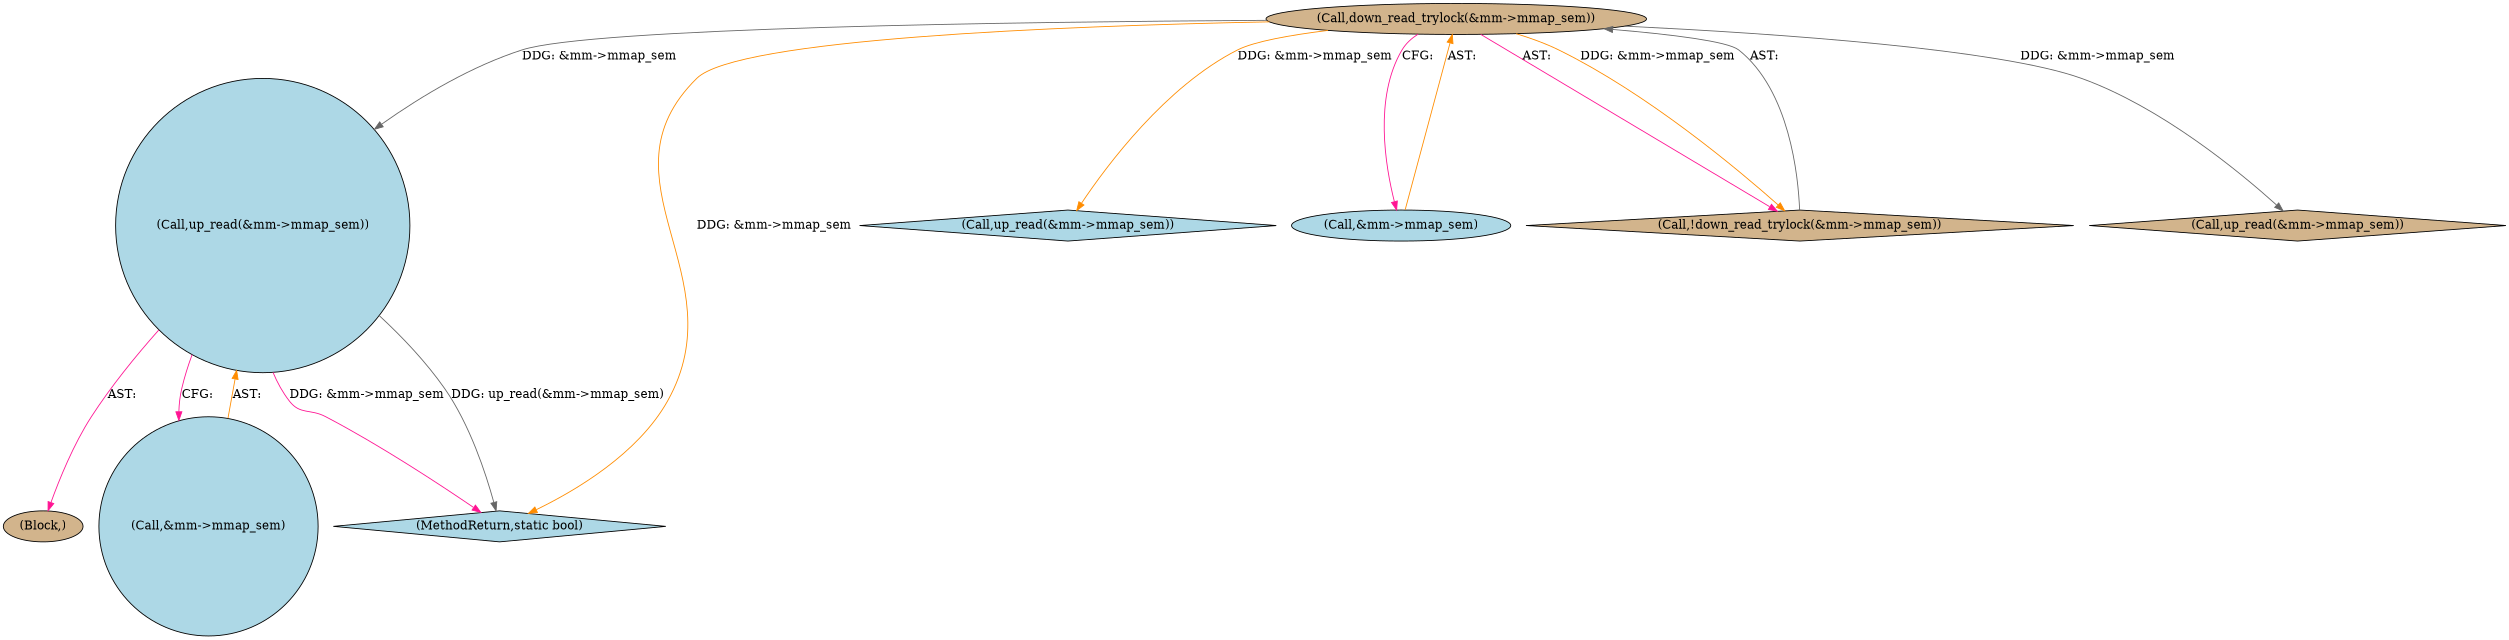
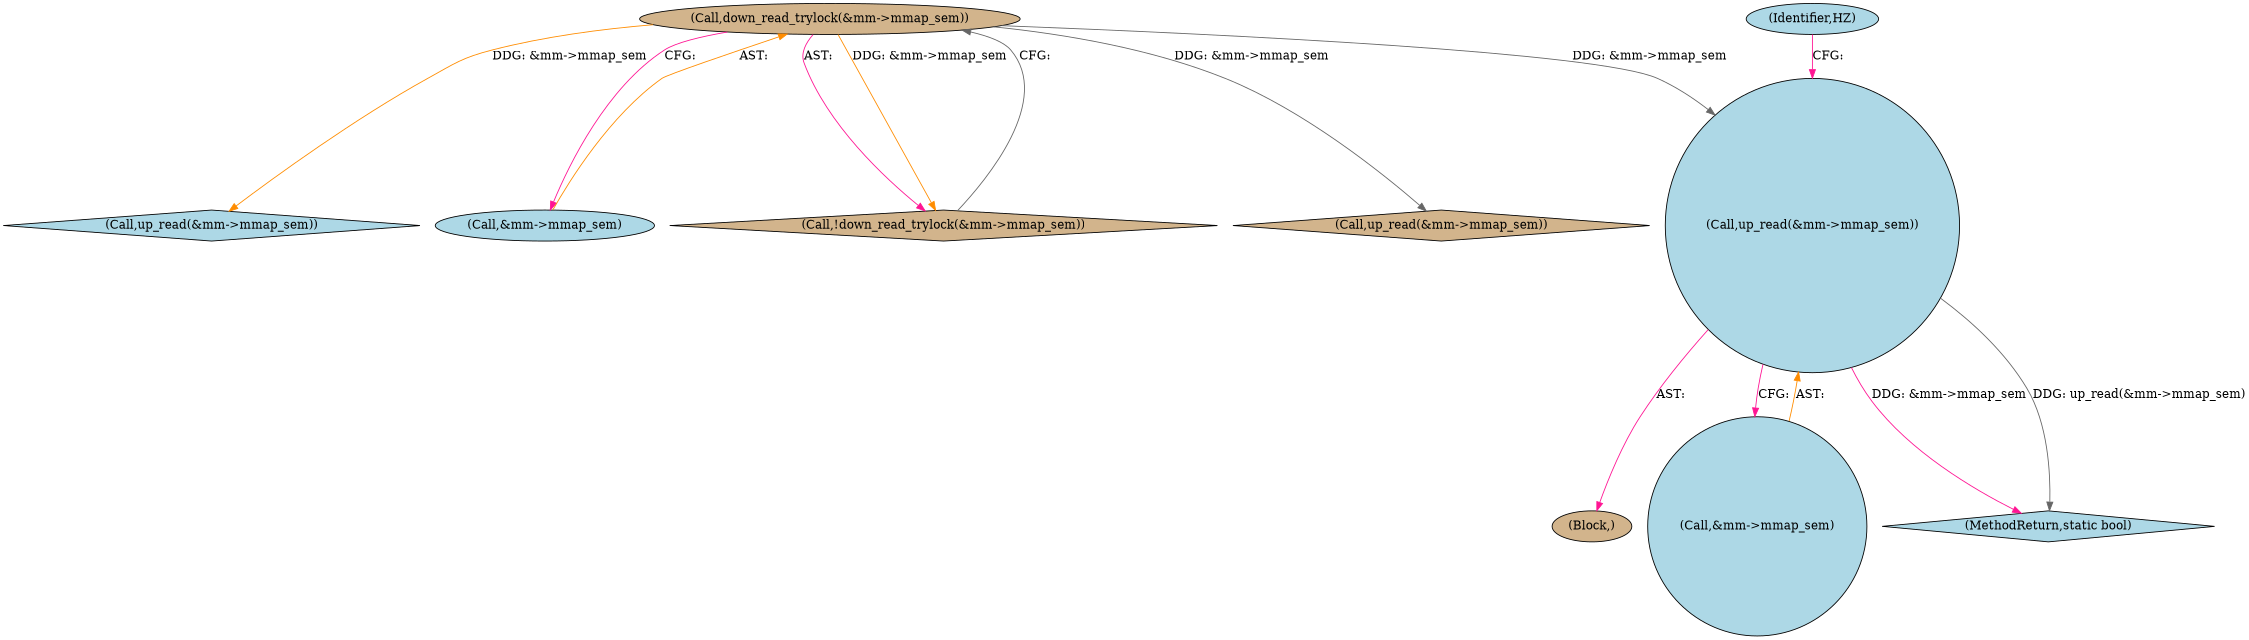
none -> (1812, 19)
(1766, 56) -> (1037, 56)
(727, 64) -> none
